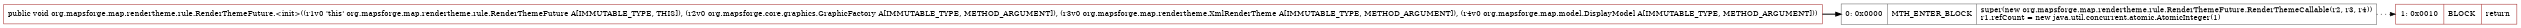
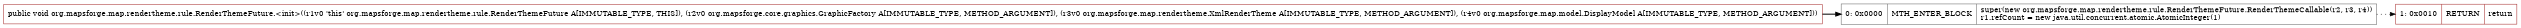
(2462, 14) -> (2463, 14)
